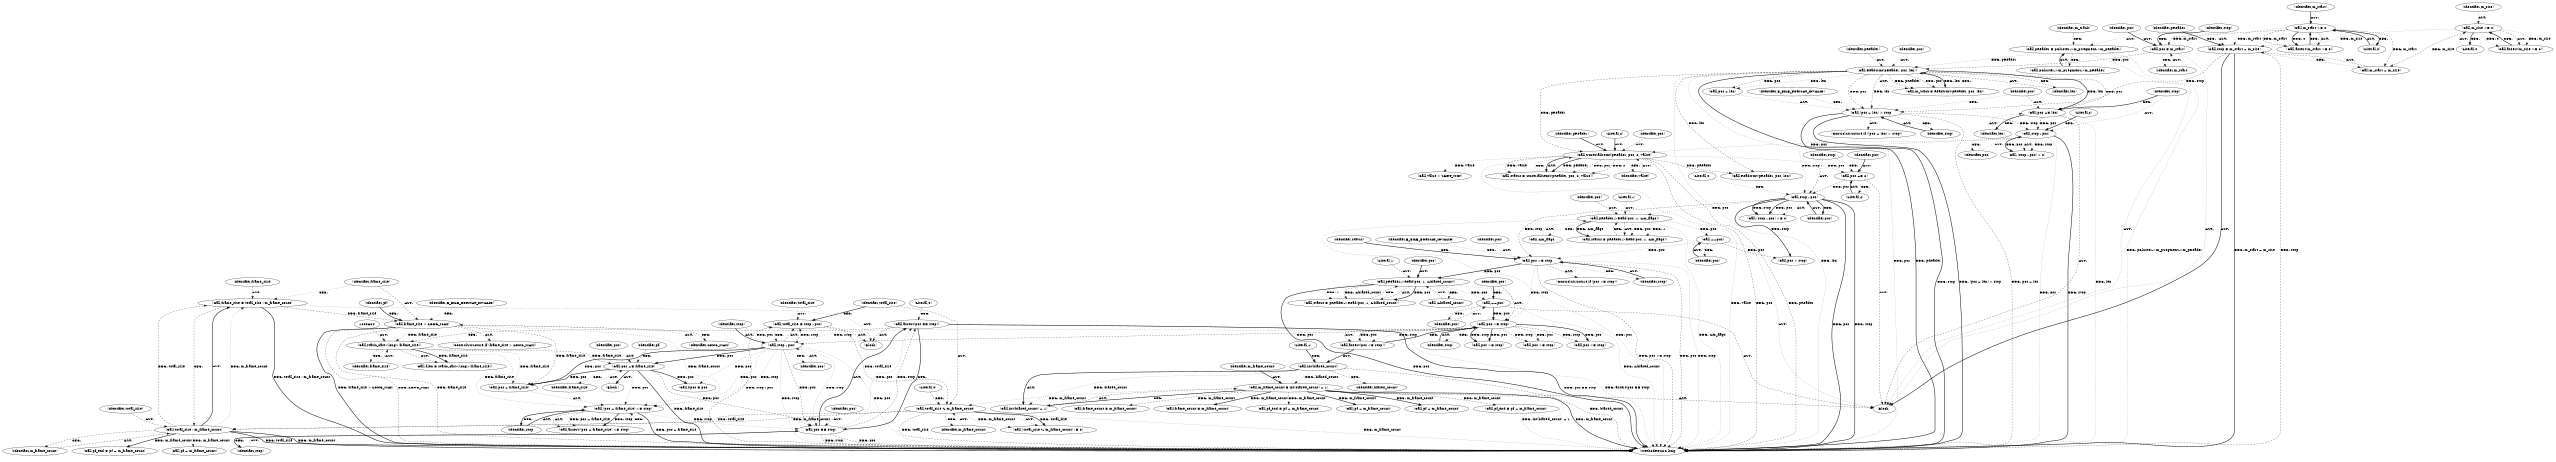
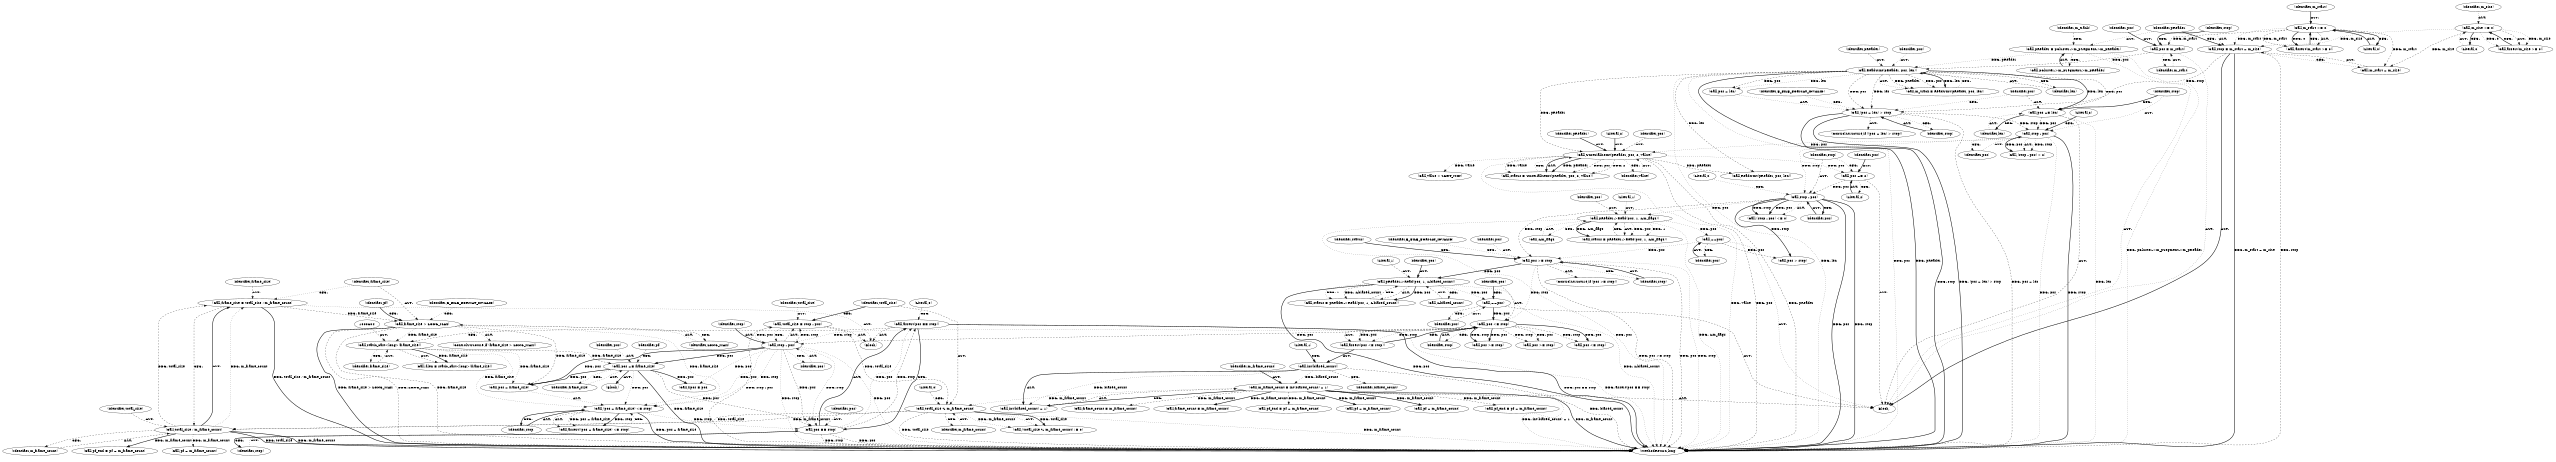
(473, 331) -> (473, 331)
(704, 367) -> (704, 367)
